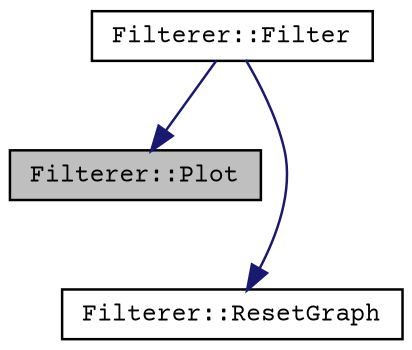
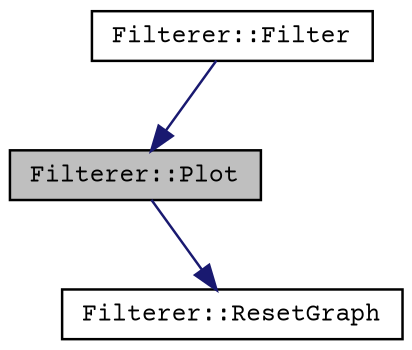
(286, 162) -> (177, 235)
